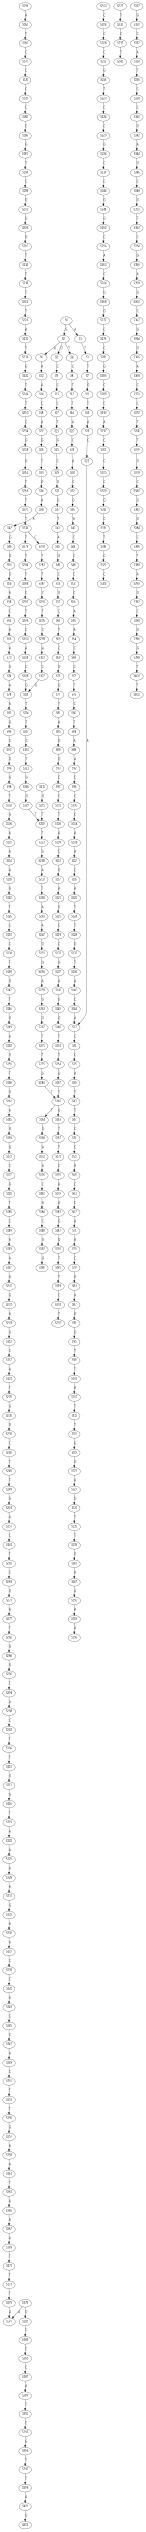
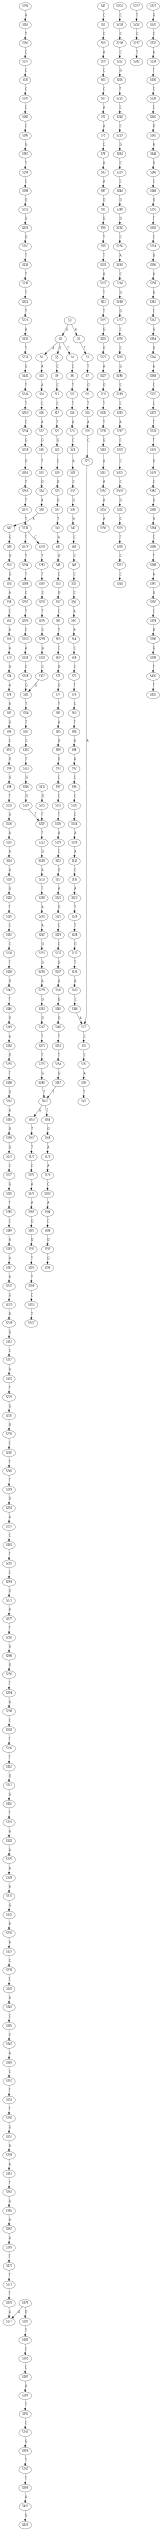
(74, 1110) -> none
